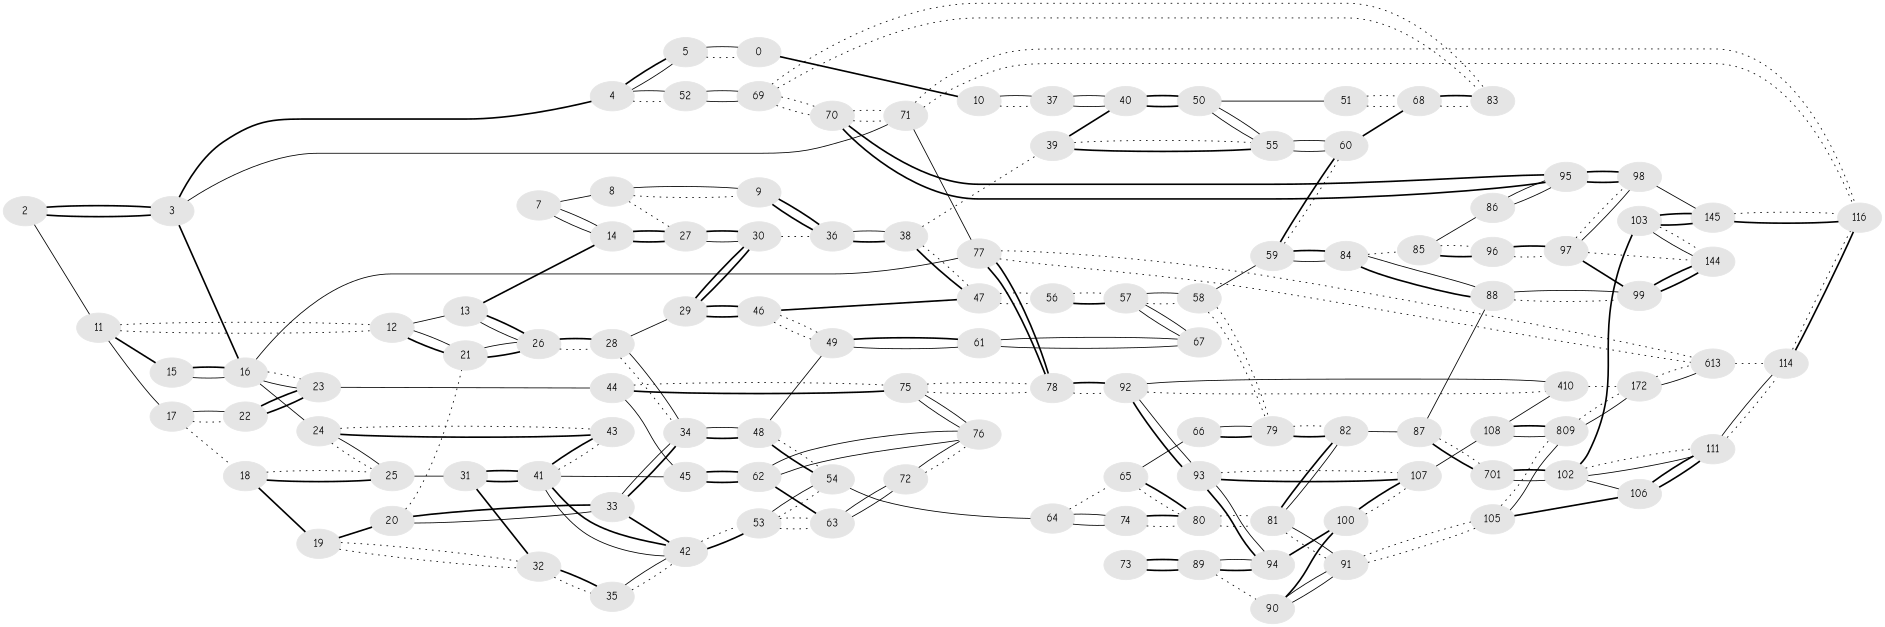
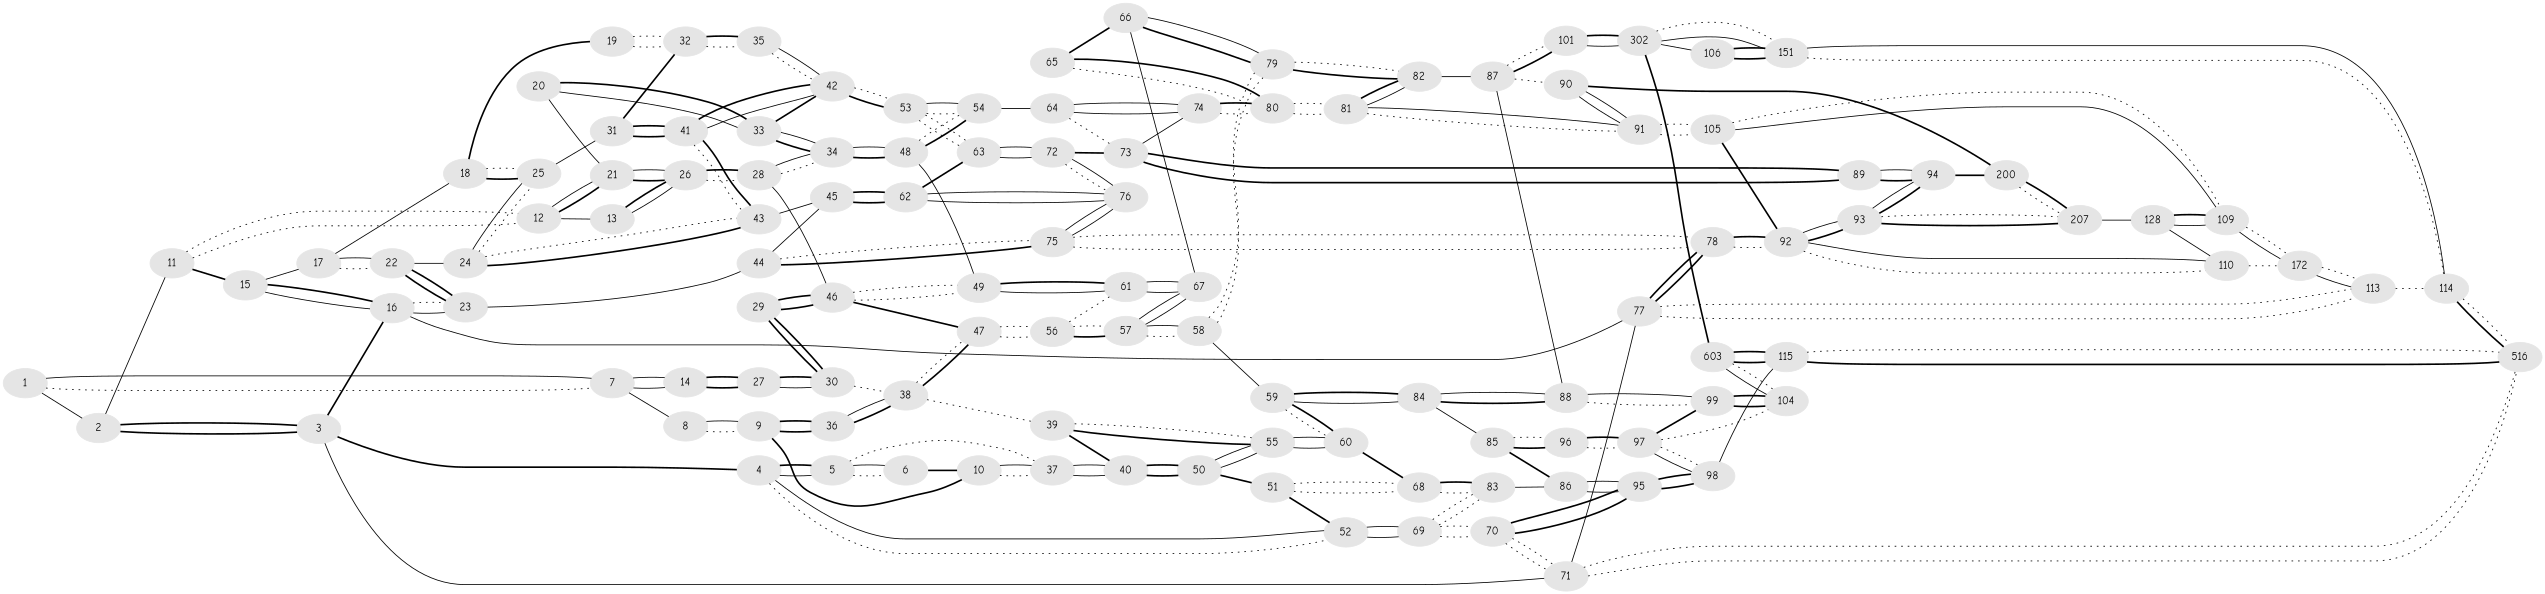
(759, 52) -> (906, 470)
(1273, 101) -> (1236, 479)
none -> (1163, 131)
none -> (1161, 146)
none -> (1089, 153)
(649, 214) -> none
(1713, 218) -> (1786, 357)
(1860, 218) -> (2520, 357)
(1640, 221) -> (1713, 357)
(1456, 229) -> (1529, 465)
(796, 236) -> (869, 389)
(1383, 253) -> (1456, 420)
(1713, 262) -> (1786, 401)
(528, 280) -> none
none -> (1089, 309)
(649, 328) -> (803, 233)
(1713, 364) -> (2373, 289)
(133, 373) -> (282, 274)
none -> (25, 383)
(1566, 386) -> (2227, 266)
(282, 402) -> (429, 263)
(1493, 431) -> (2153, 220)
(1566, 431) -> (2227, 220)
none -> (942, 440)
(440, 442) -> (573, 132)
(209, 446) -> (392, 218)
(1713, 449) -> (1786, 53)
(1163, 454) -> (1089, 40)
(1493, 475) -> (1566, 41)
(1566, 475) -> (1640, 41)
(1419, 476) -> (2080, 220)
(612, 477) -> (796, 208)
none -> (1530, 487)
(1089, 498) -> (1089, 131)
none -> (853, 506)
(1566, 507) -> (1751, 188)
none -> (1309, 510)
(1346, 521) -> (2006, 175)
(355, 532) -> none
(1236, 587) -> (1530, 81)
